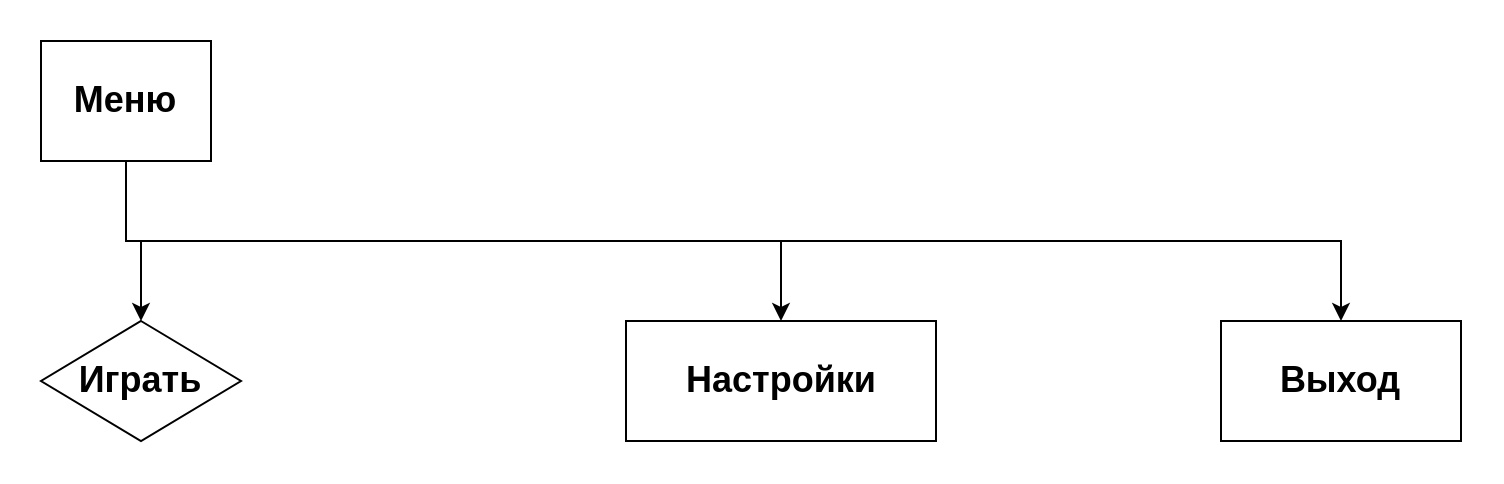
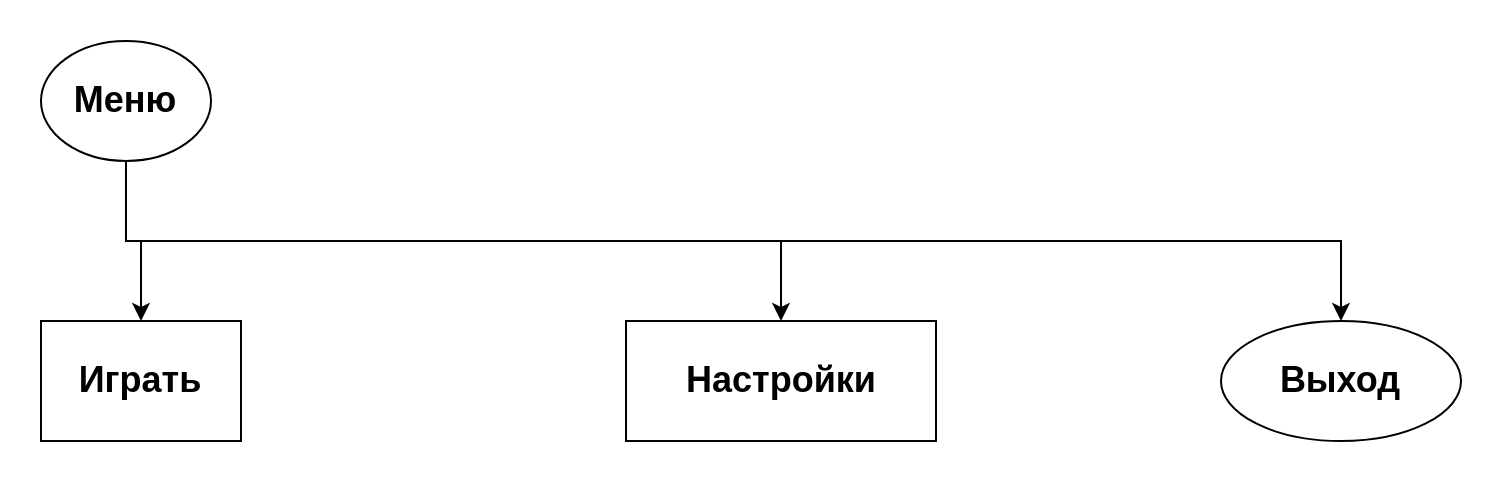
(126, 101) -> (126, 101)
(141, 381) -> (141, 381)
(1341, 381) -> (1341, 381)
